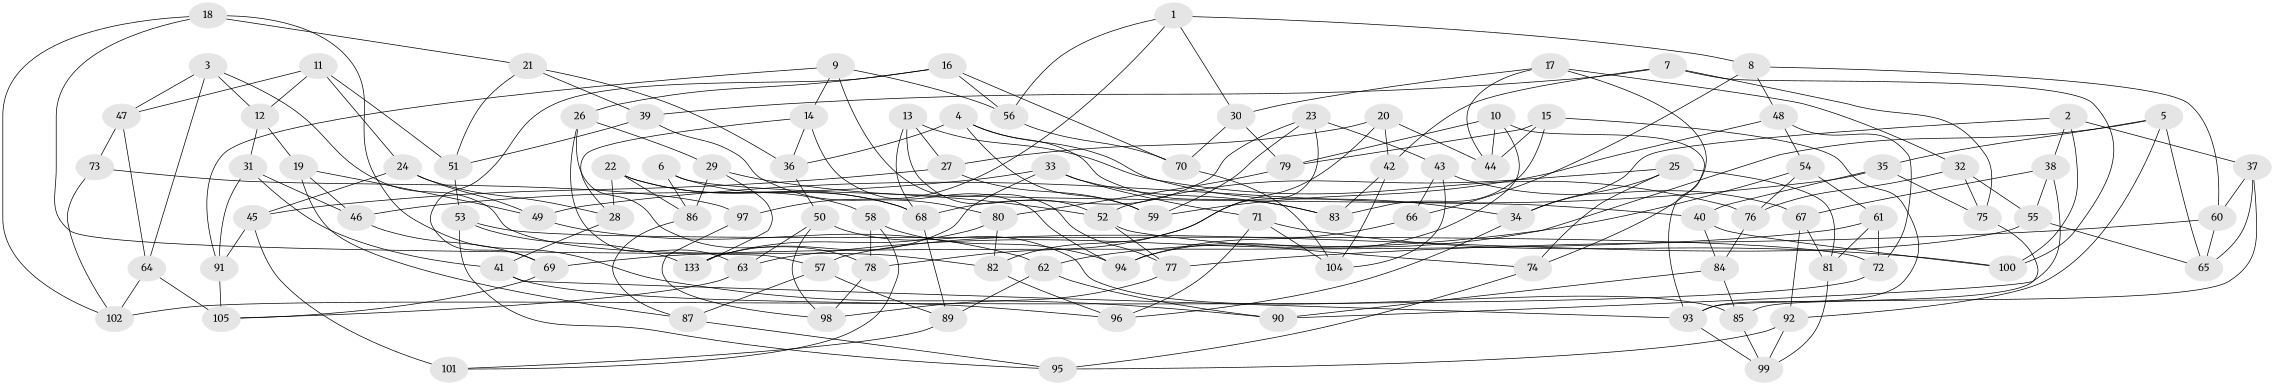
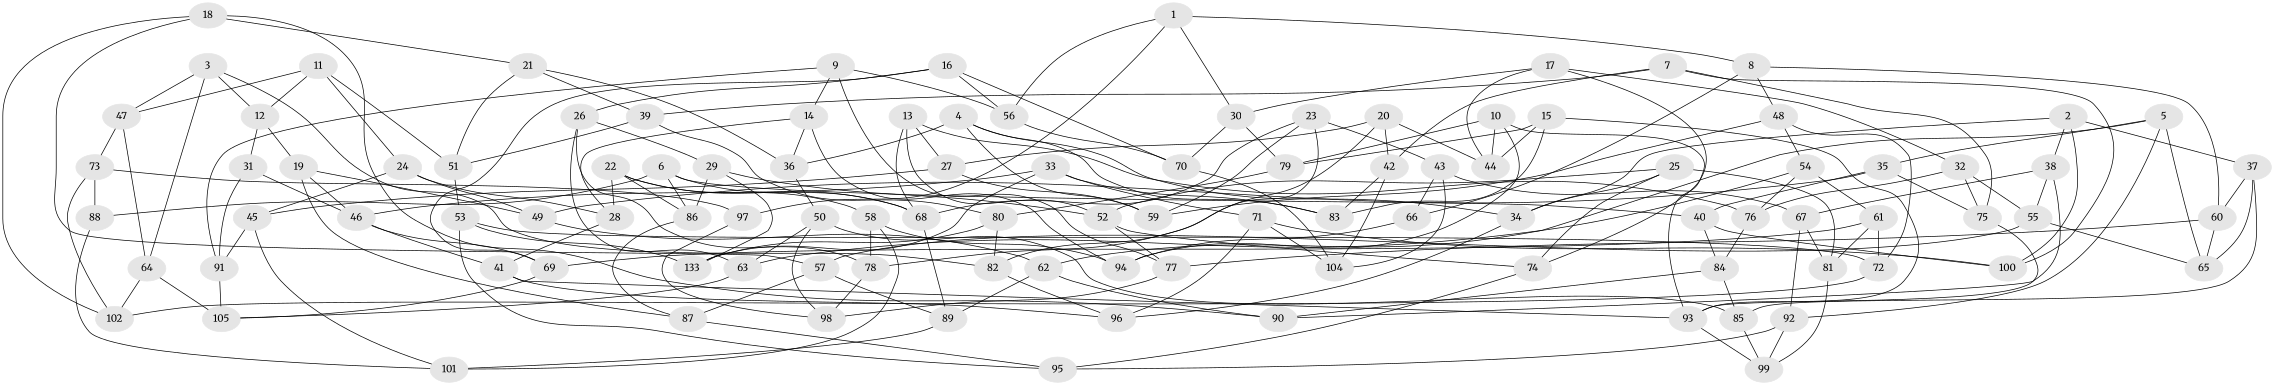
none -> (95, 218)
(361, 242) -> (427, 245)
